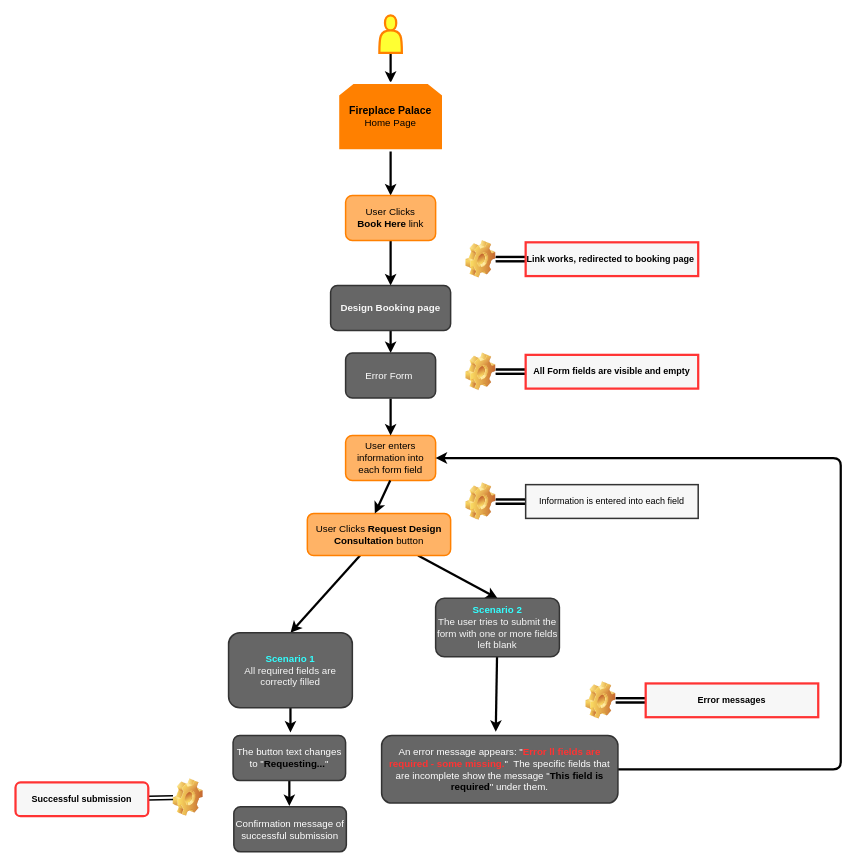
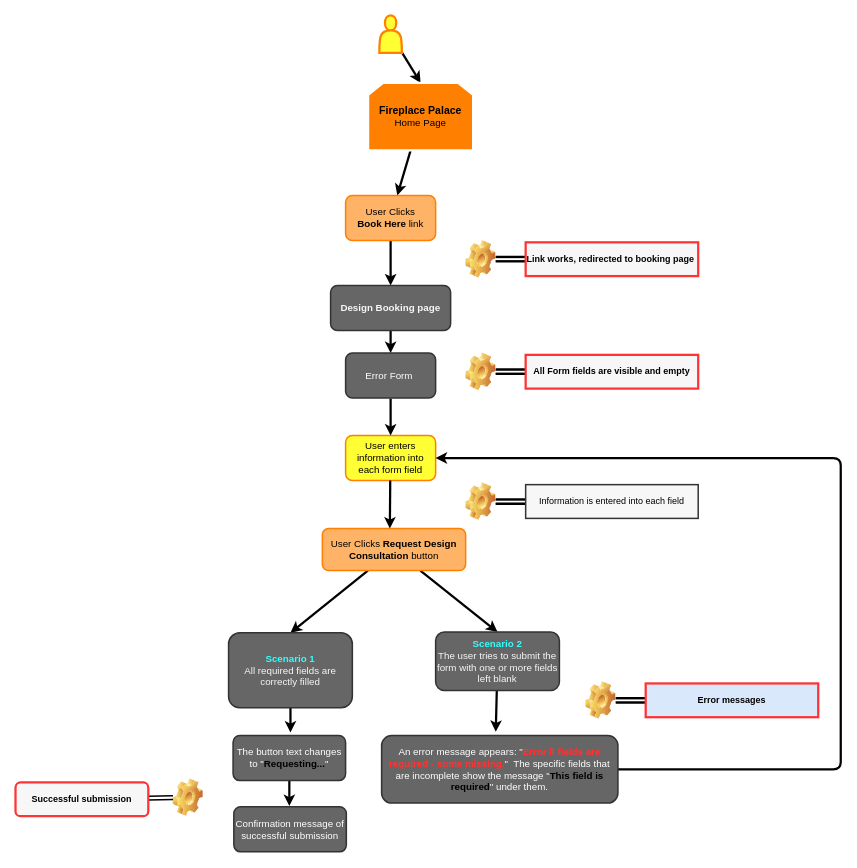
(390, 117) -> (420, 117)
(390, 458) -> (390, 458)
(379, 534) -> (394, 549)
(497, 627) -> (497, 661)
(732, 700) -> (732, 700)
